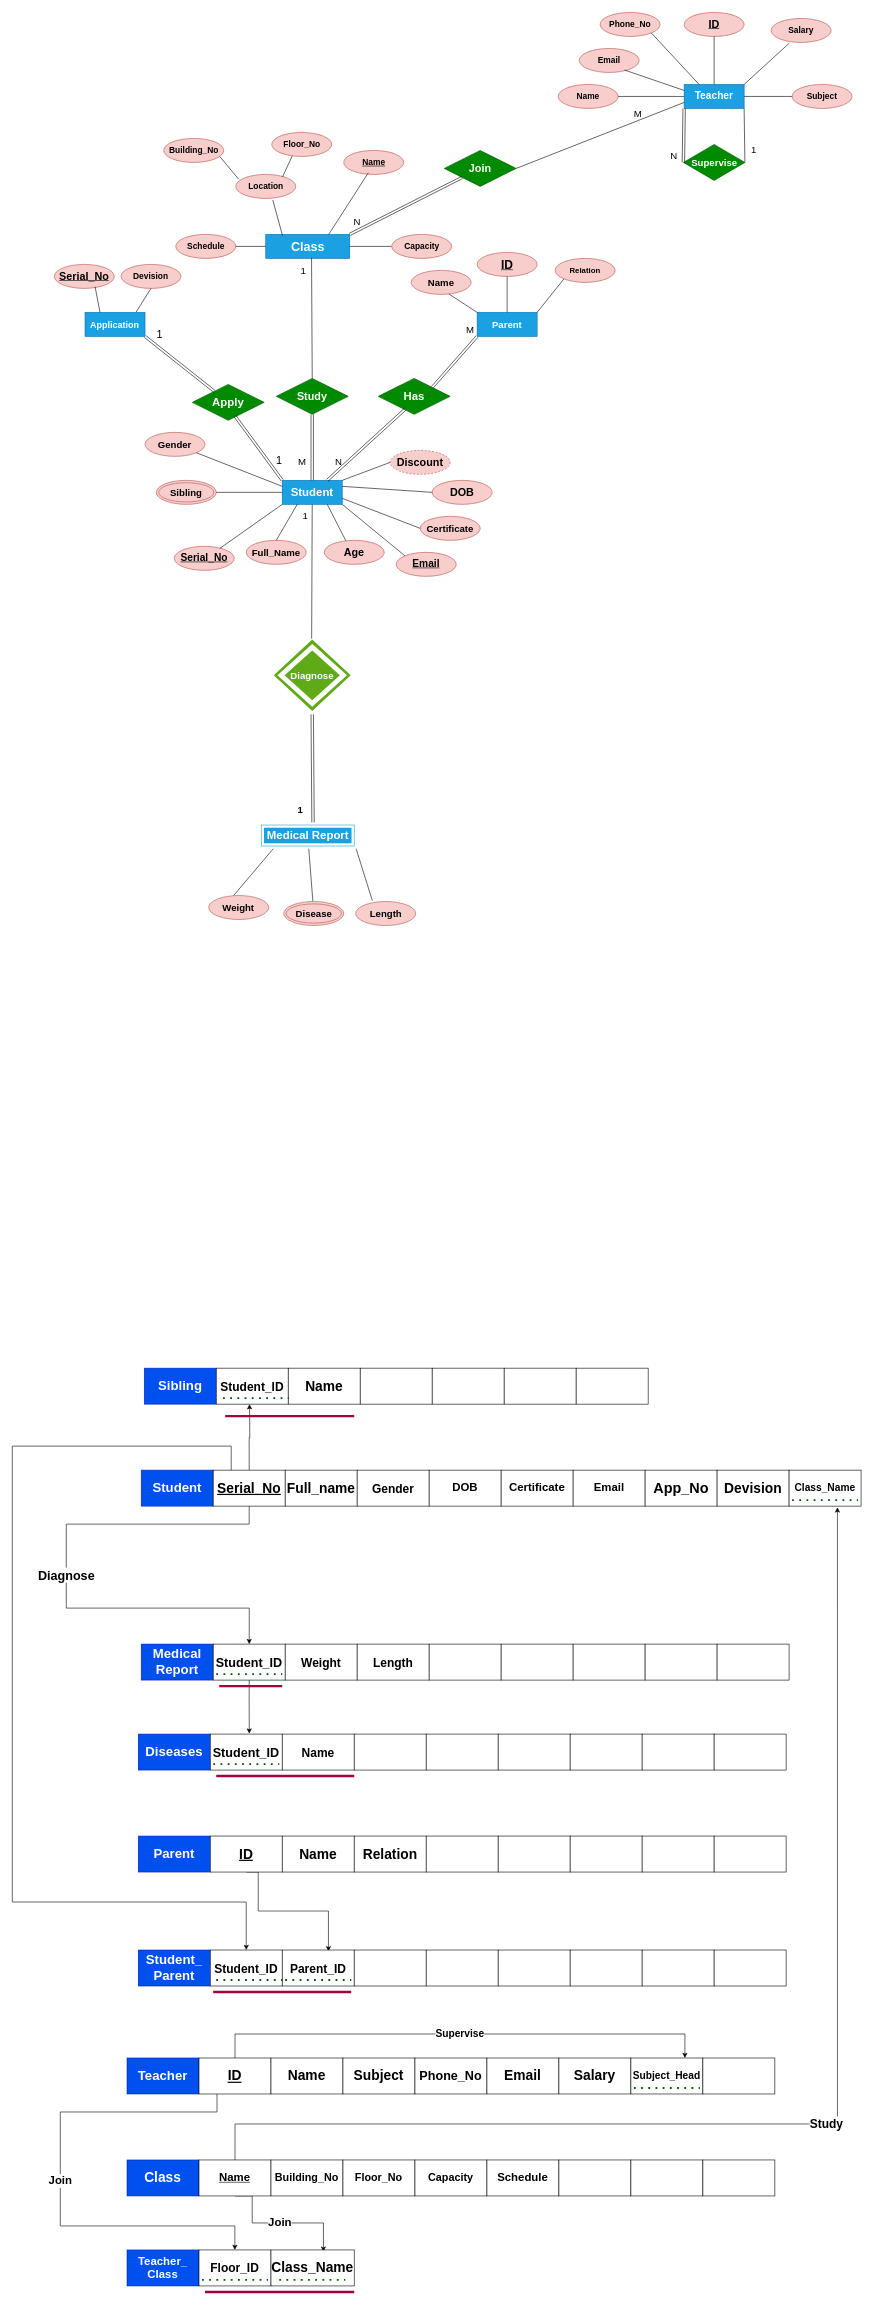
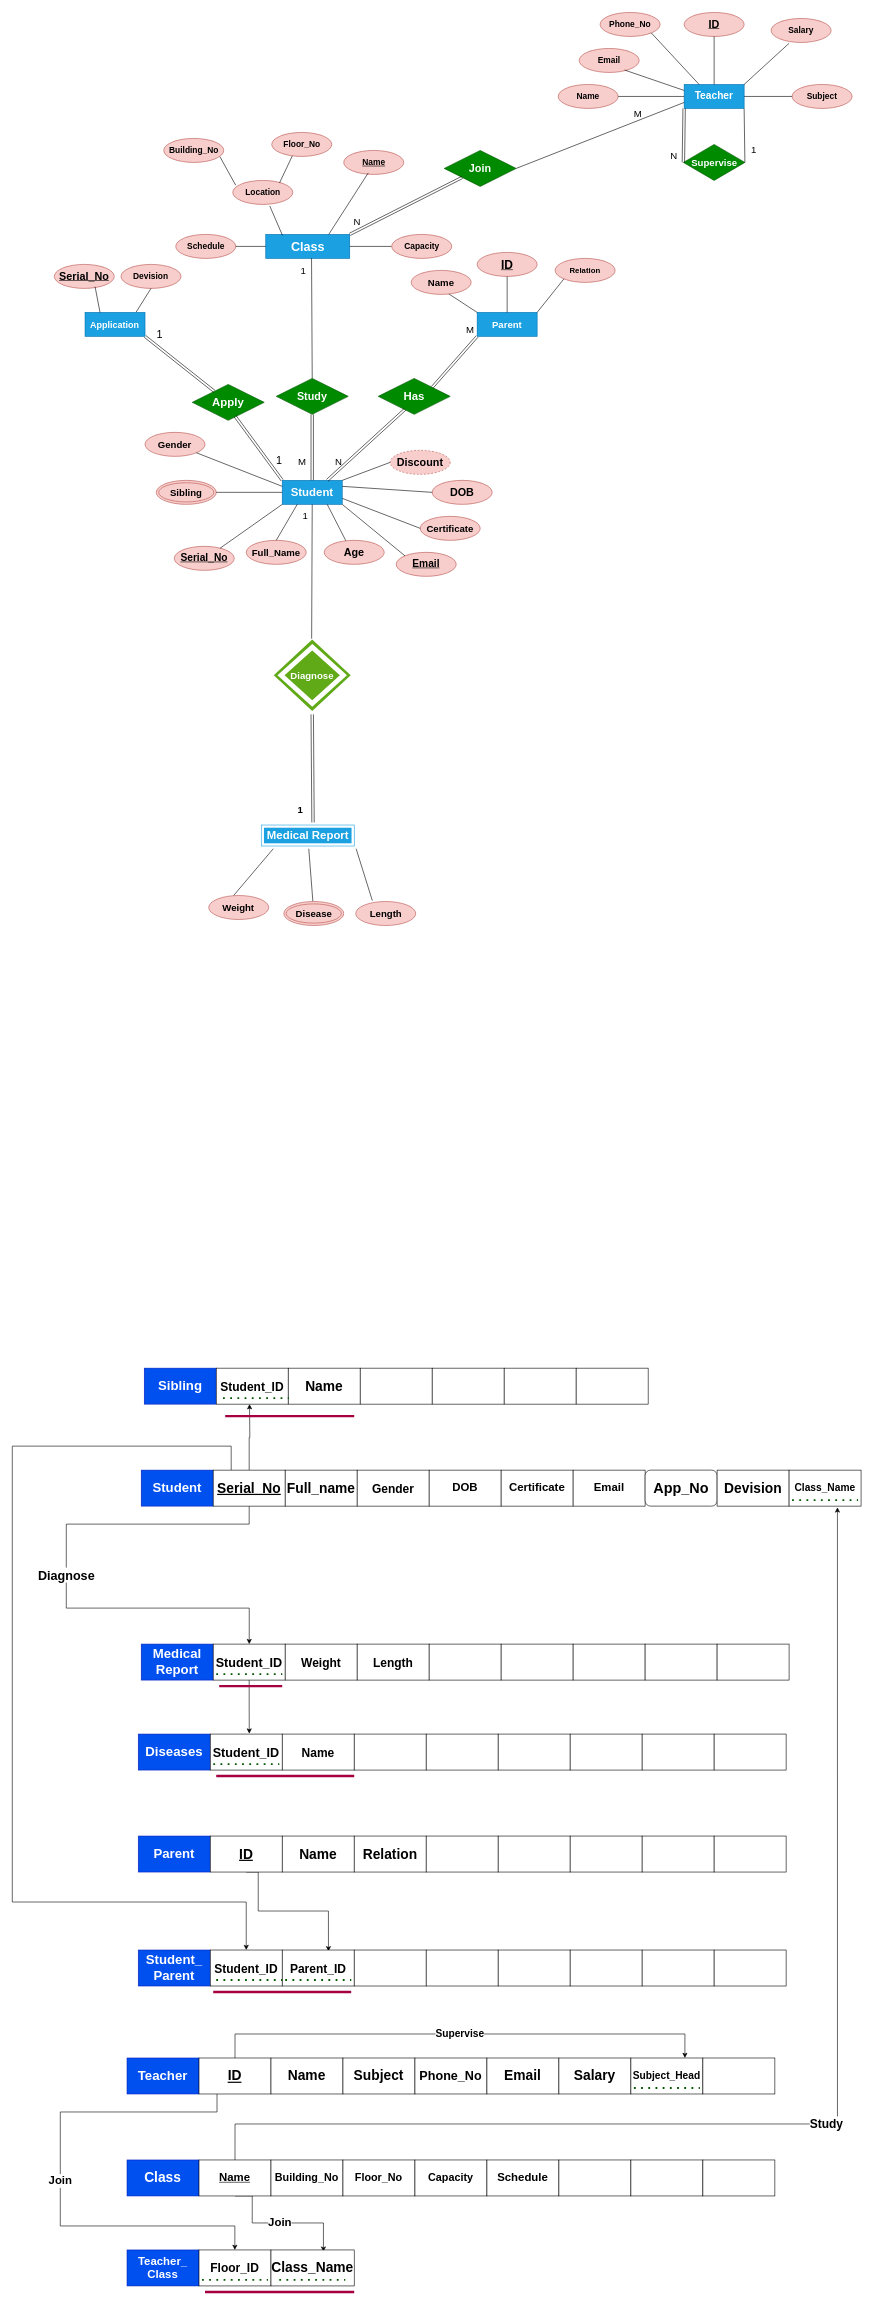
(266, 186) -> (263, 192)
(681, 1488) -> (681, 1488)
